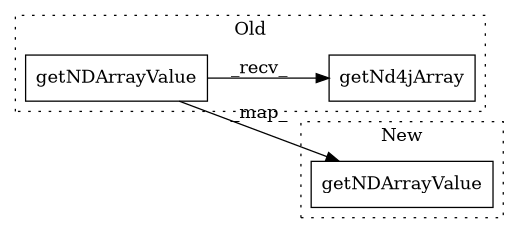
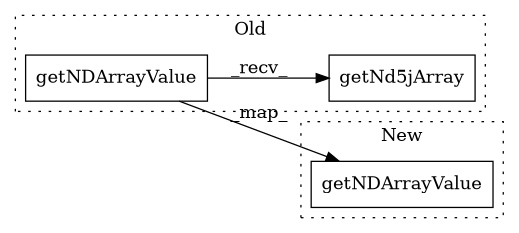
(402, 78) -> (402, 78)
